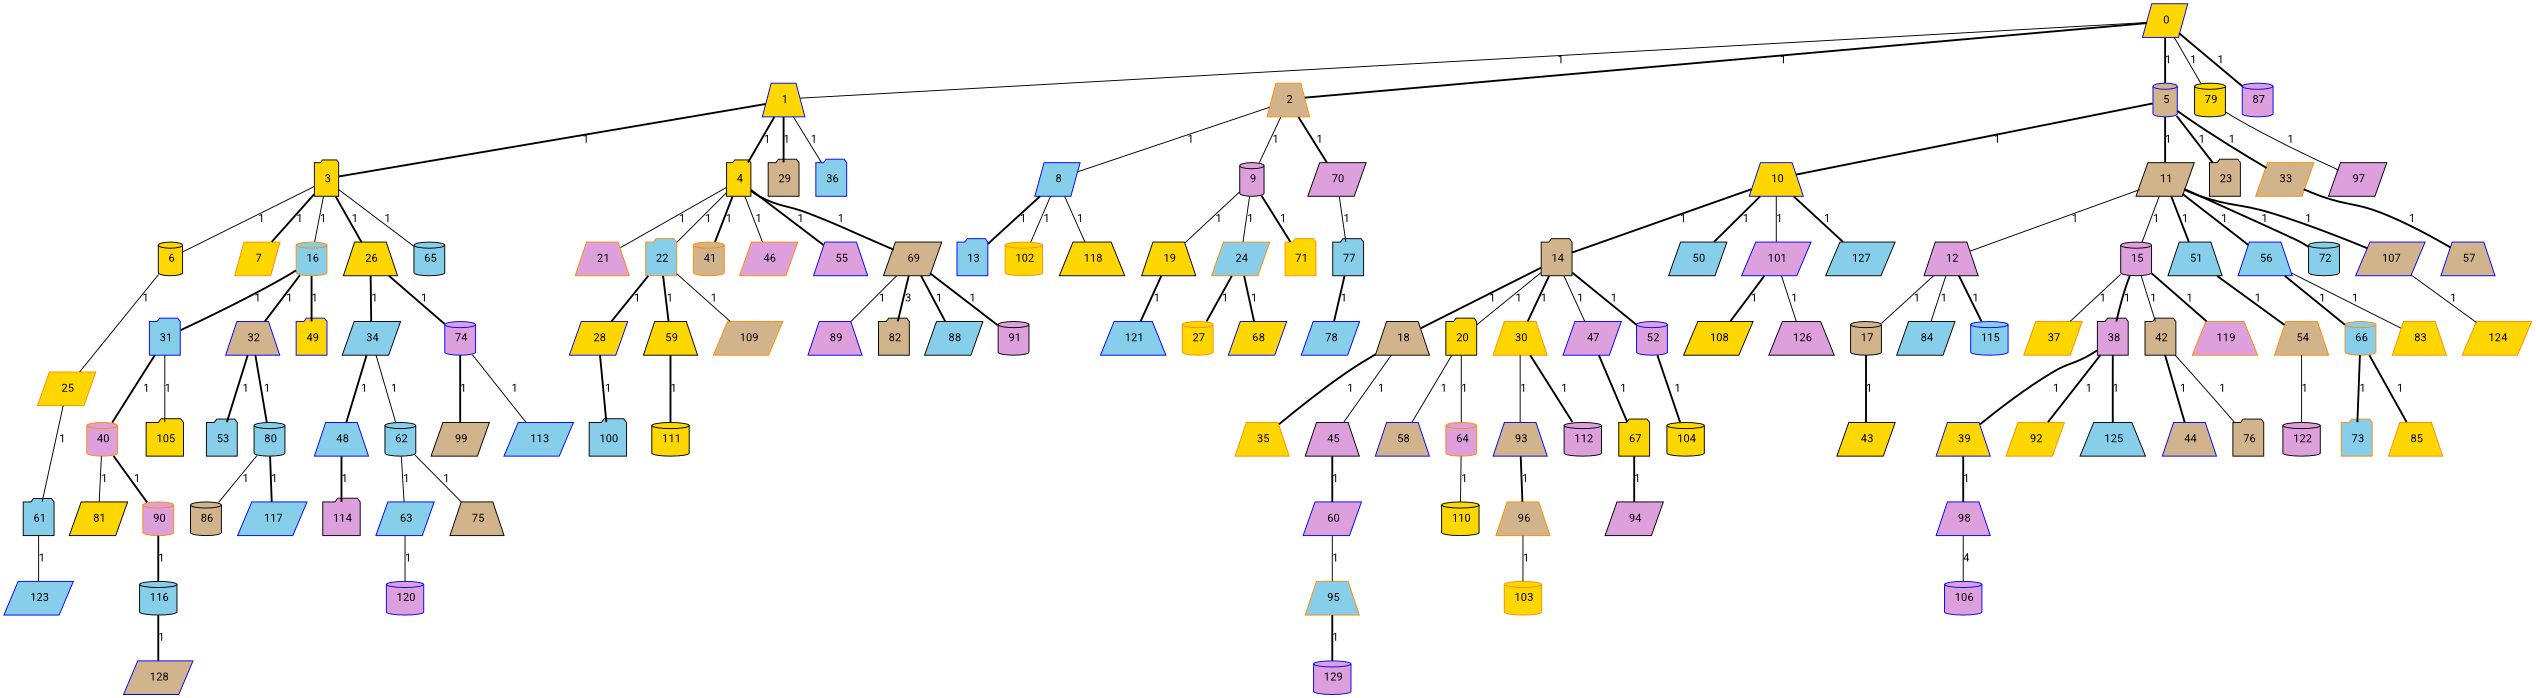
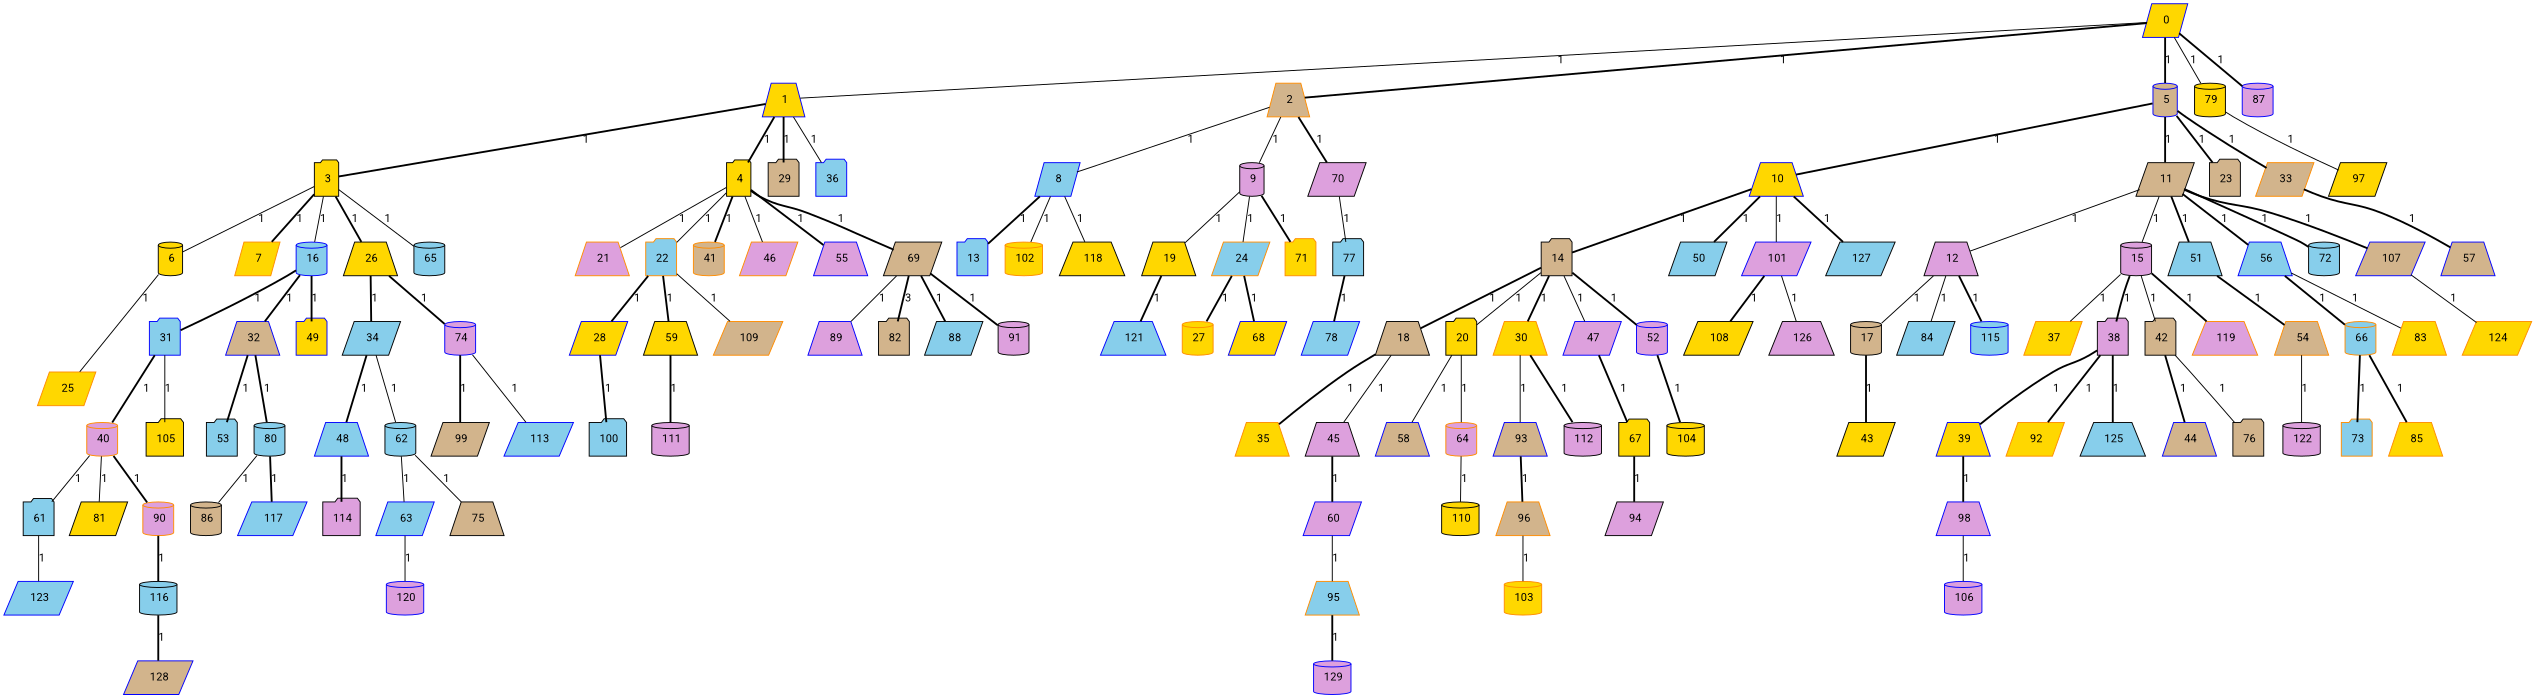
(2358, 179) -> (2358, 179)
(312, 259) -> (312, 259)
(670, 439) -> (670, 439)
(53, 454) -> (71, 479)
(1966, 558) -> (1966, 558)
